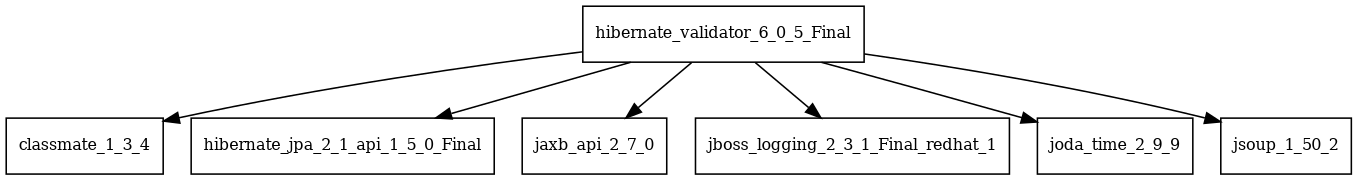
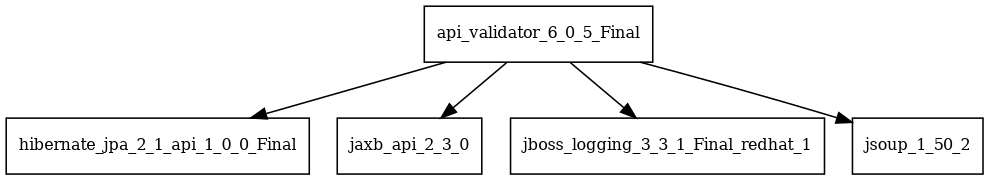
(723, 34) -> (539, 34)
(85, 146) -> none
(343, 146) -> (158, 146)
(594, 146) -> (410, 146)
(852, 146) -> (668, 146)
(1115, 146) -> none
